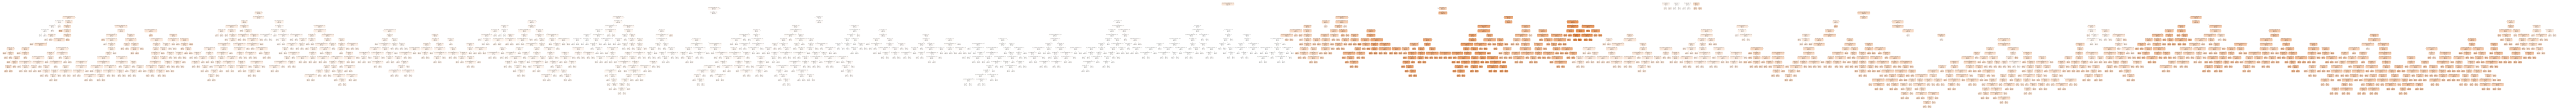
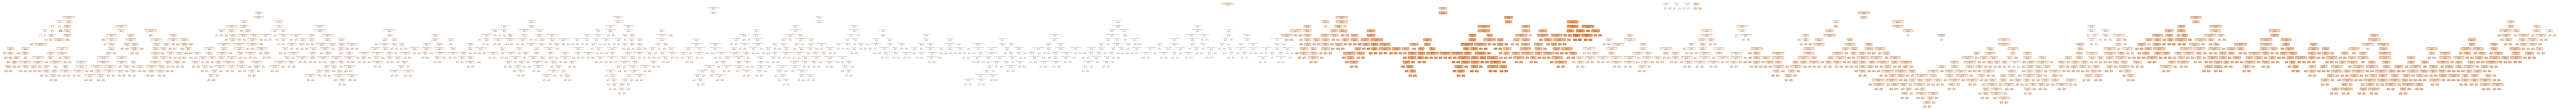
none -> (1500, 49)
